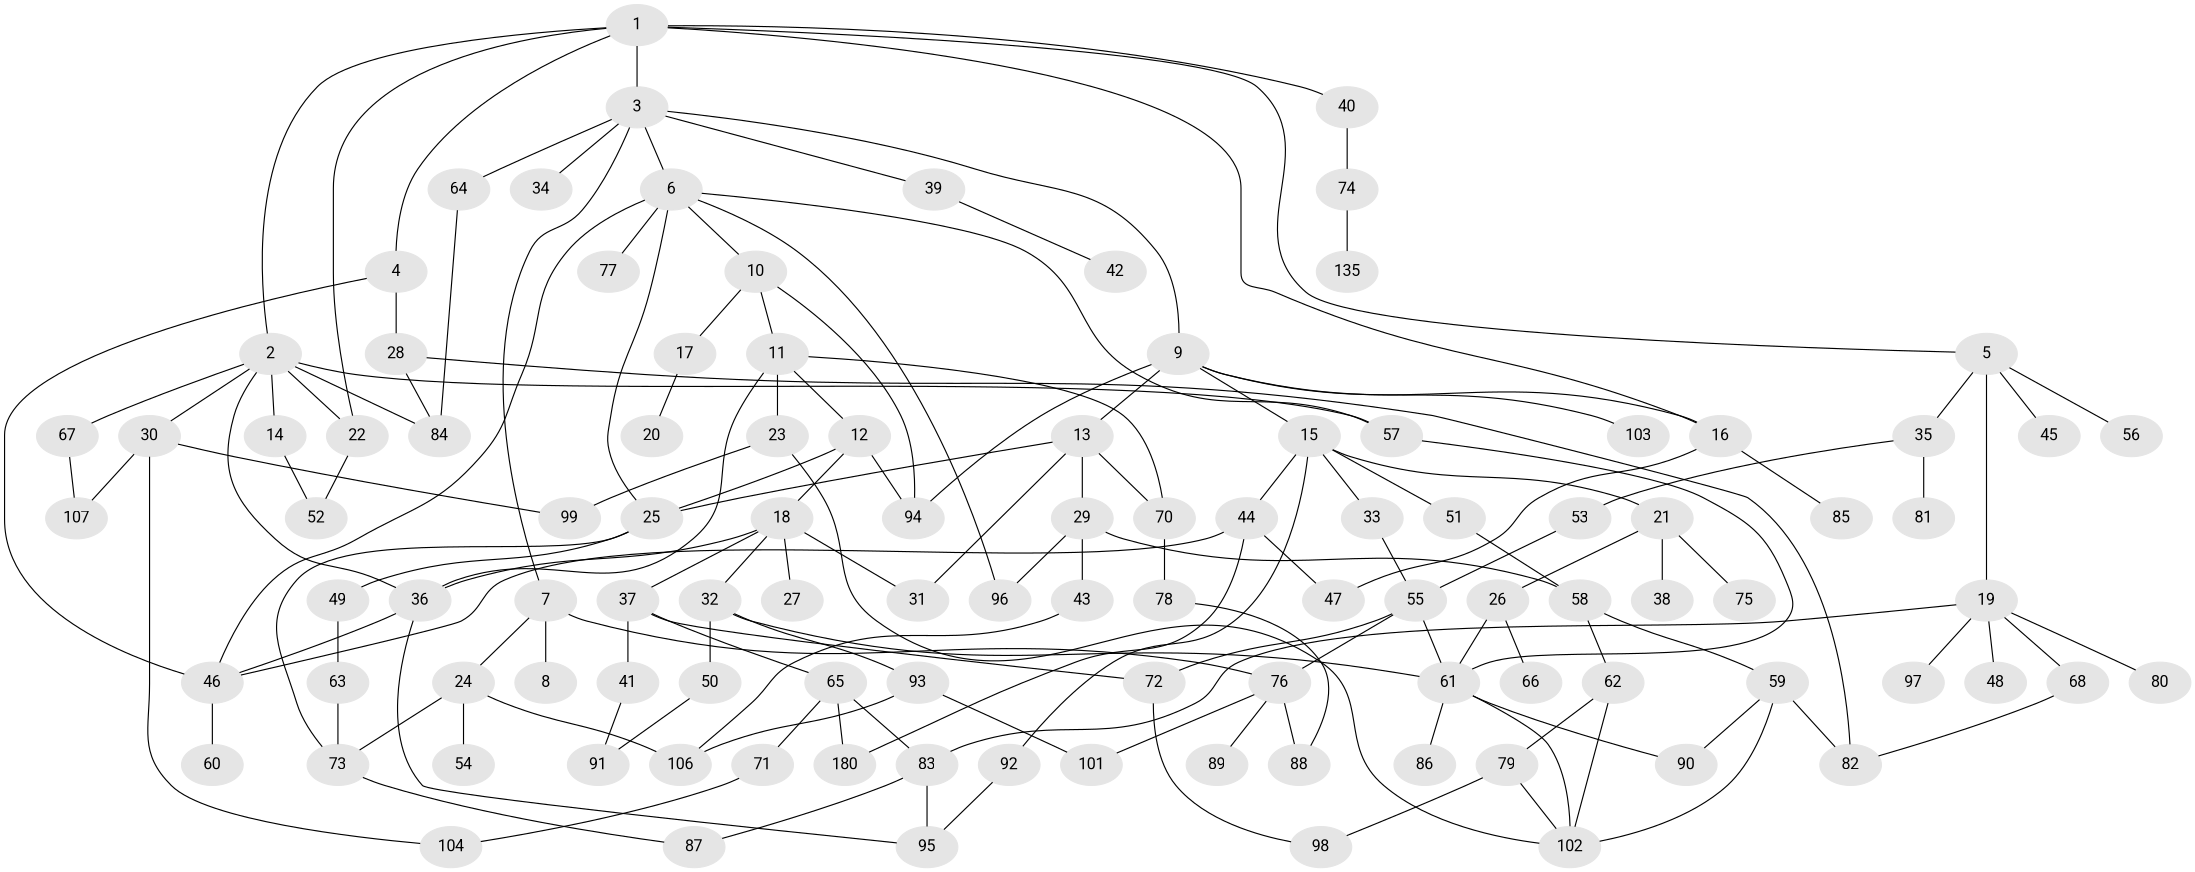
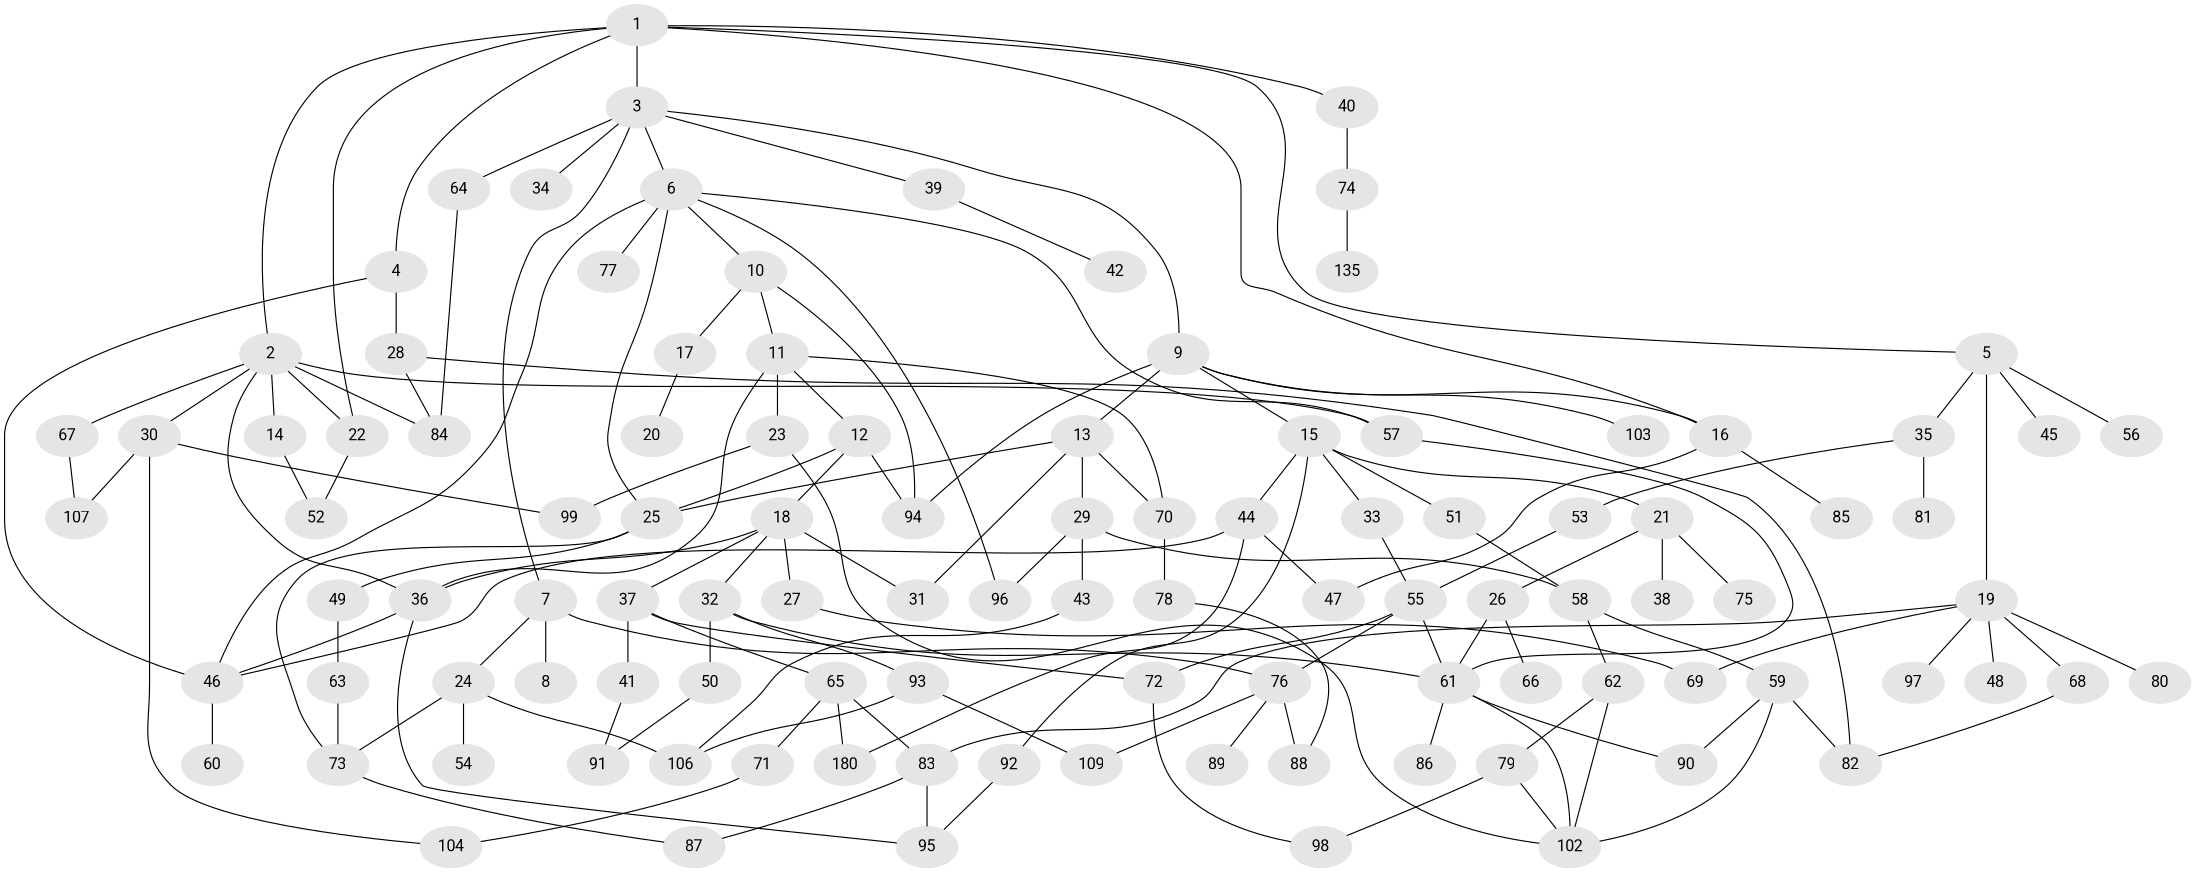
none -> (1695, 683)
(1091, 765) -> (1091, 765)
